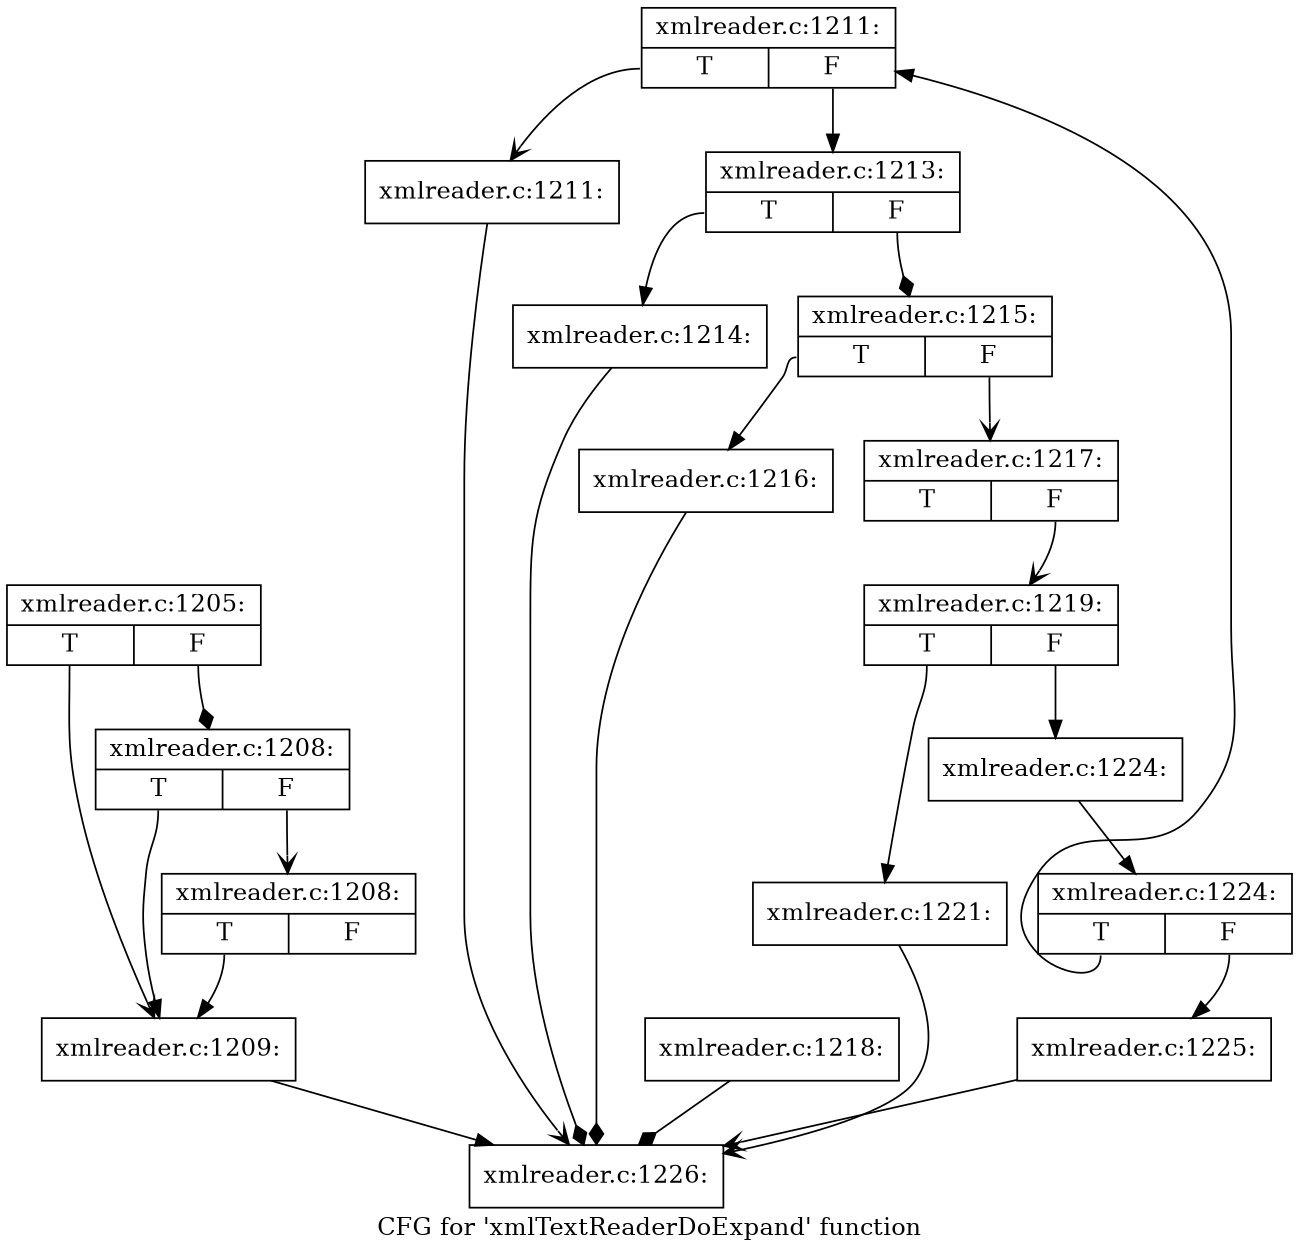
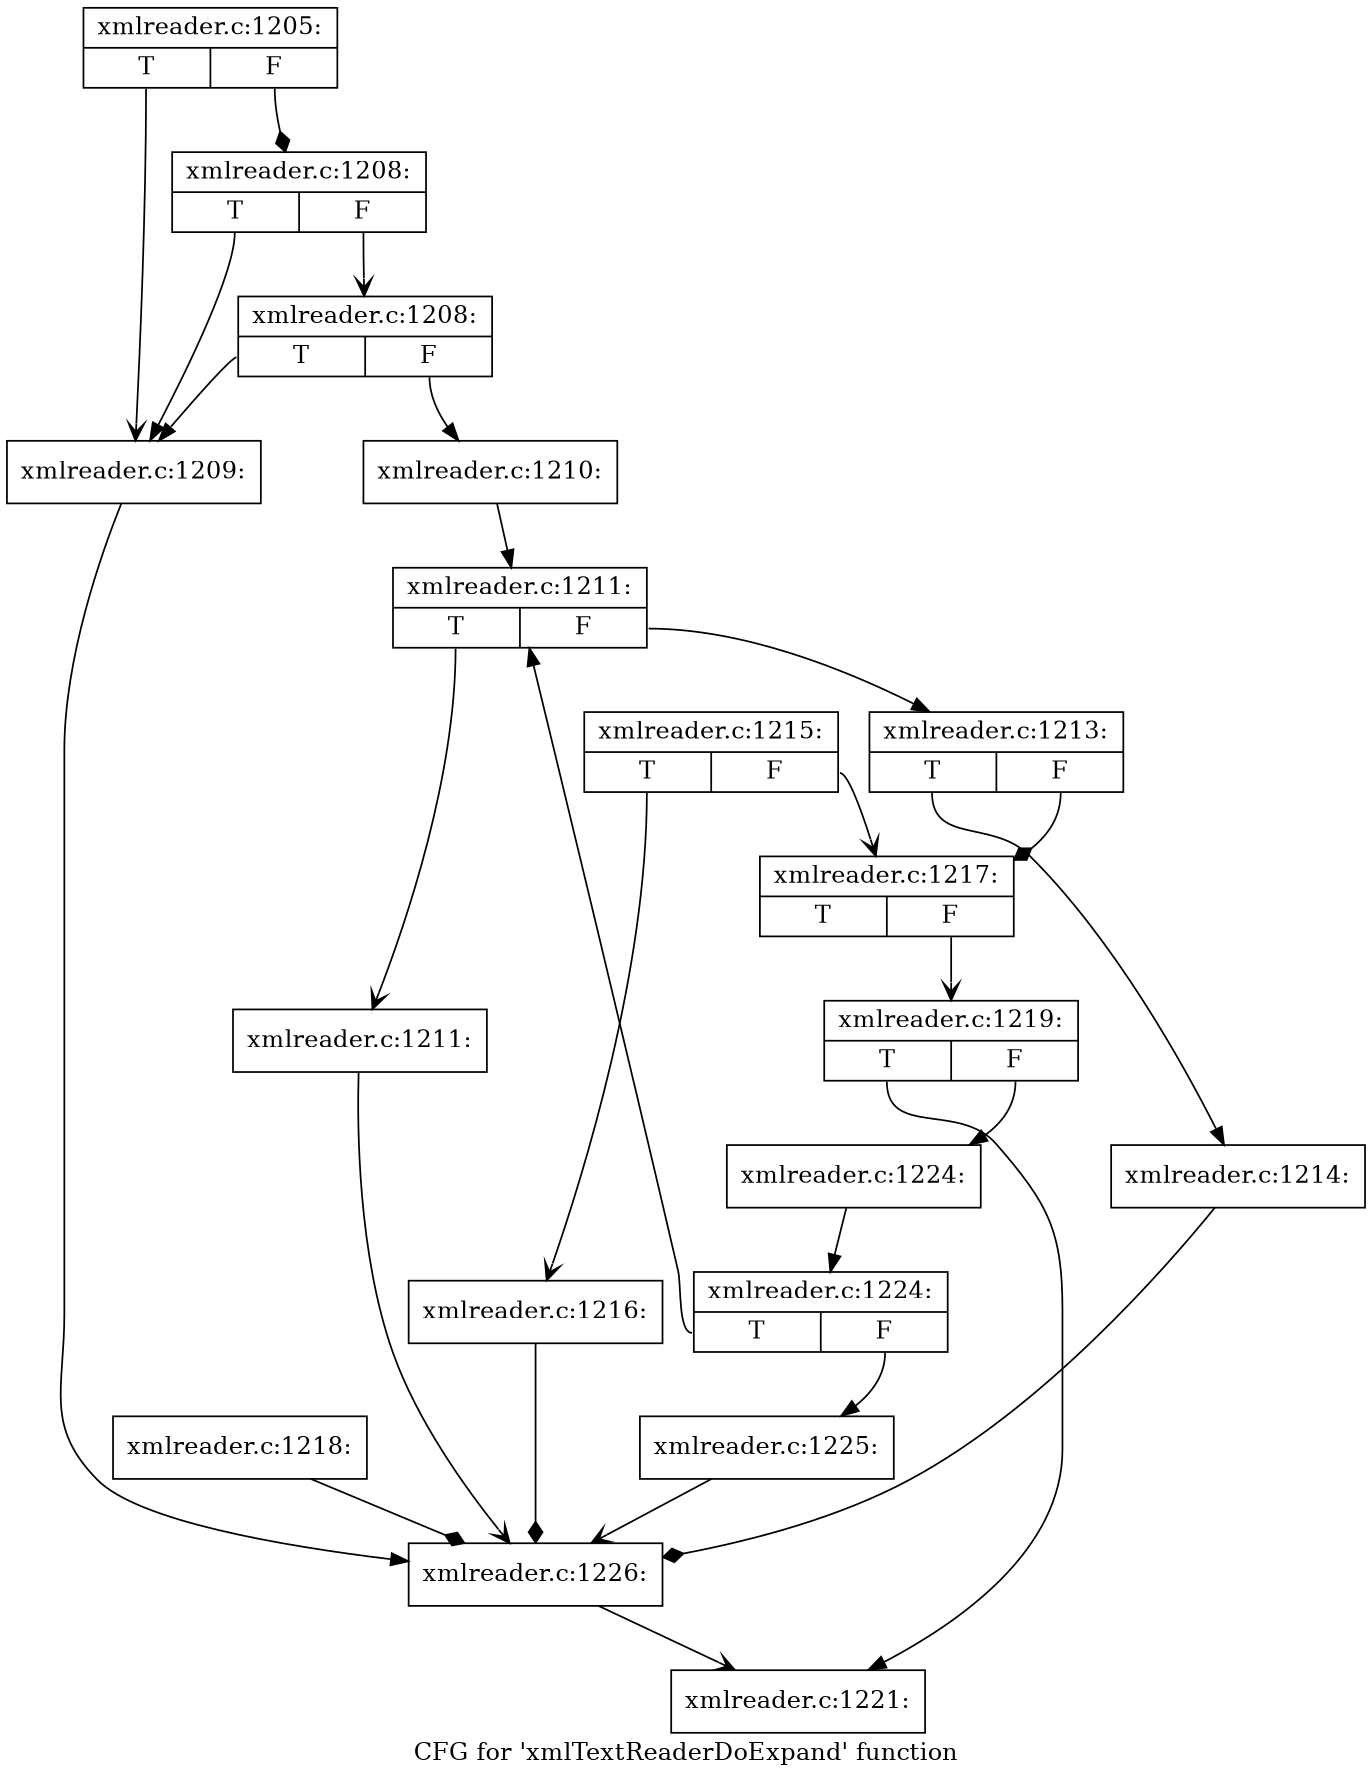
(899, 255) -> (1053, 824)
(769, 396) -> (613, 1055)
none -> (490, 472)
(905, 1092) -> (659, 1634)
